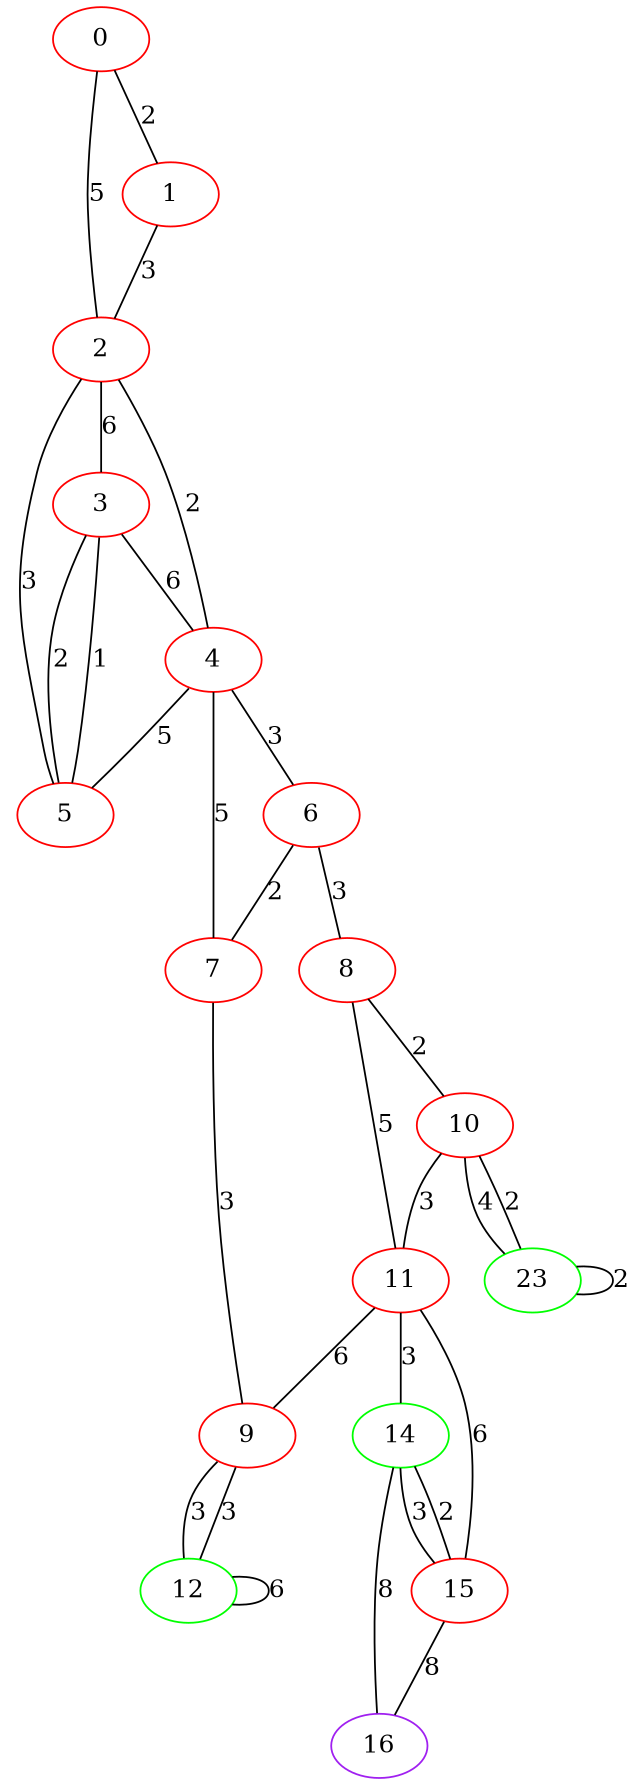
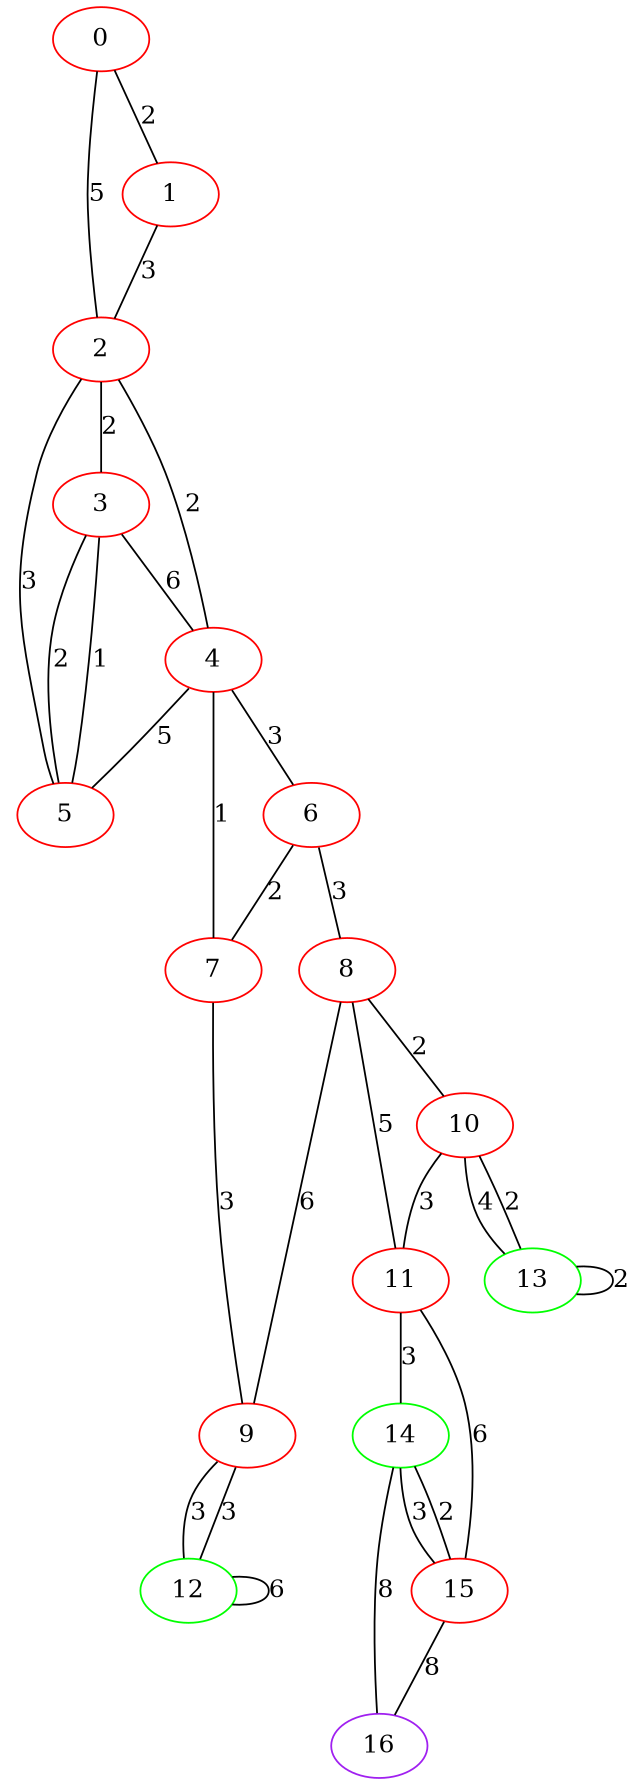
(110, 427) -> (110, 427)
(222, 815) -> (222, 815)
(533, 1280) -> (533, 1280)
(324, 1358) -> (297, 1203)
